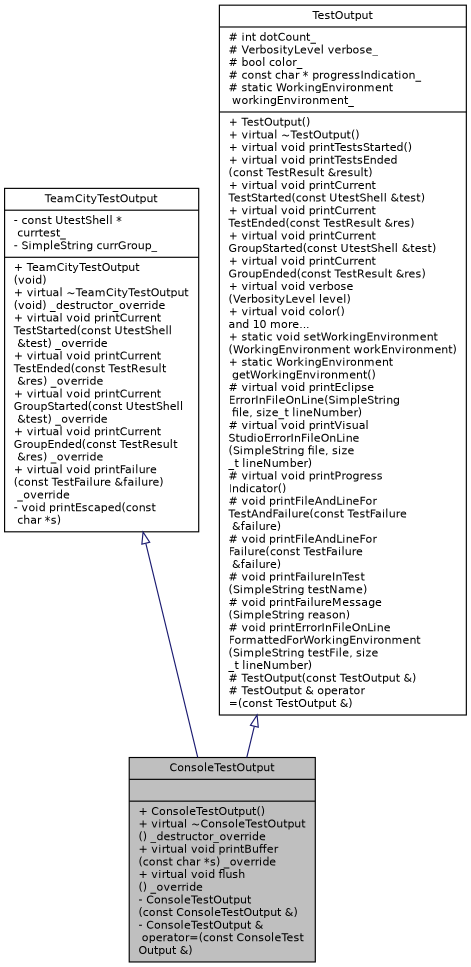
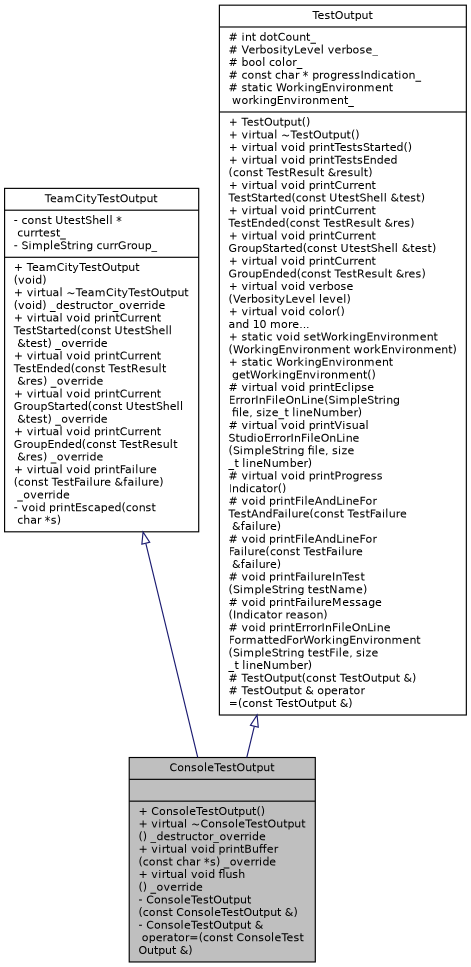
(289, 615) -> (279, 615)
